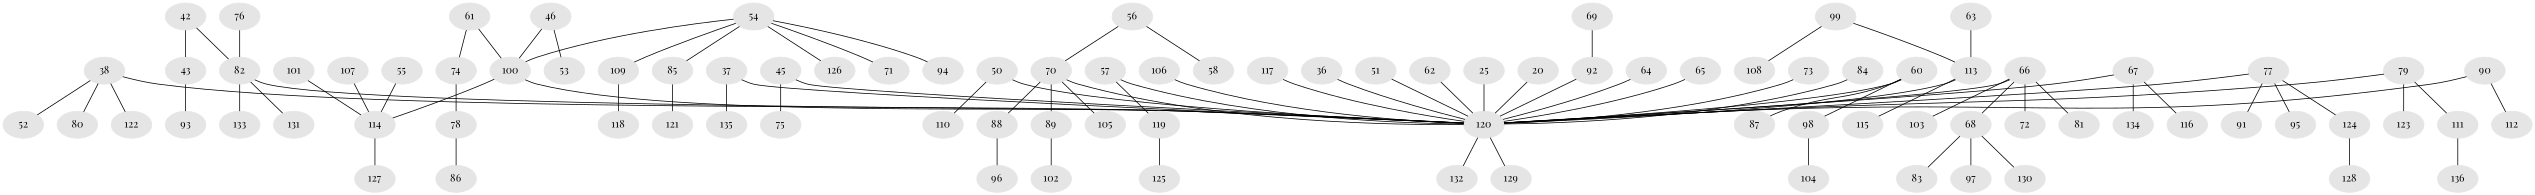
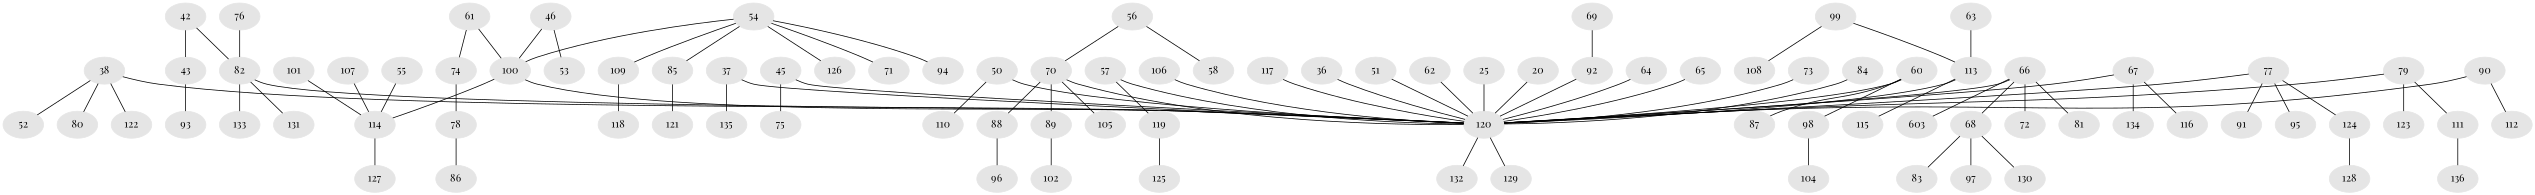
(1917, 125) -> (1917, 125)
